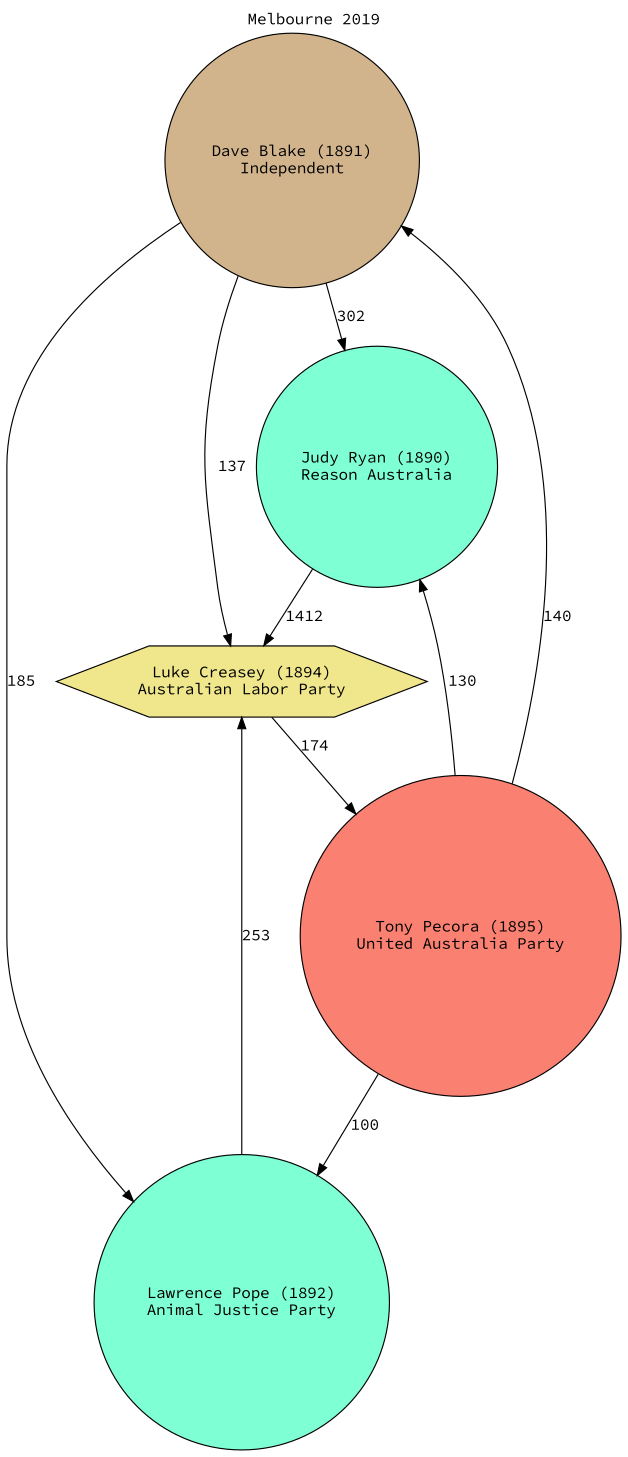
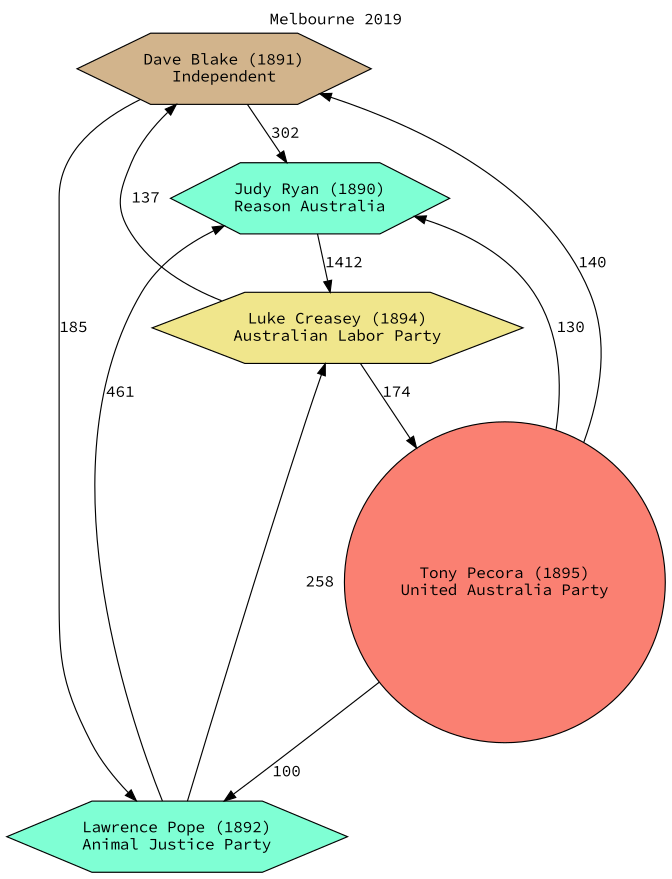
(292, 160) -> (224, 69)
(205, 454) -> (126, 224)
(377, 467) -> (310, 198)
none -> (95, 499)
(256, 936) -> (320, 582)
(242, 1302) -> (177, 837)
